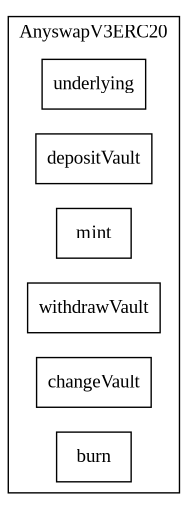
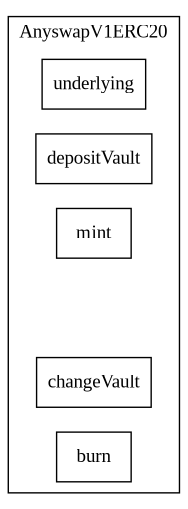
(94, 32) -> (94, 32)
(94, 308) -> none
